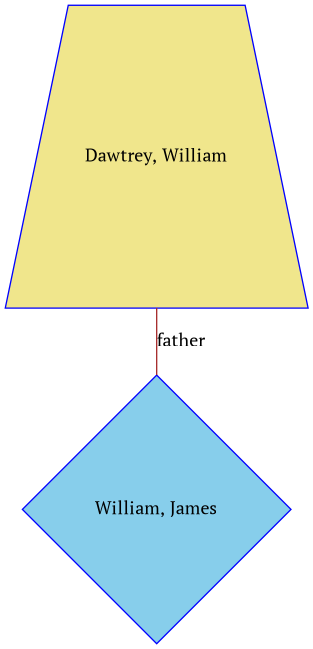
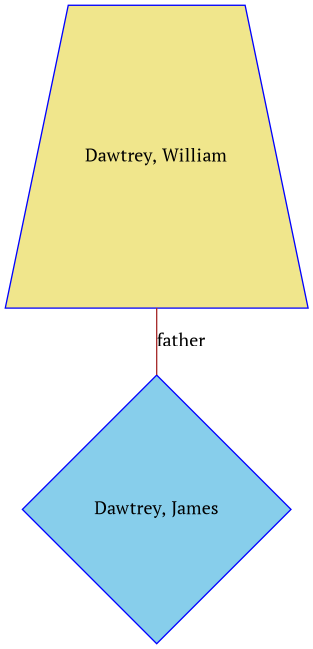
(157, 509) -> (157, 509)
